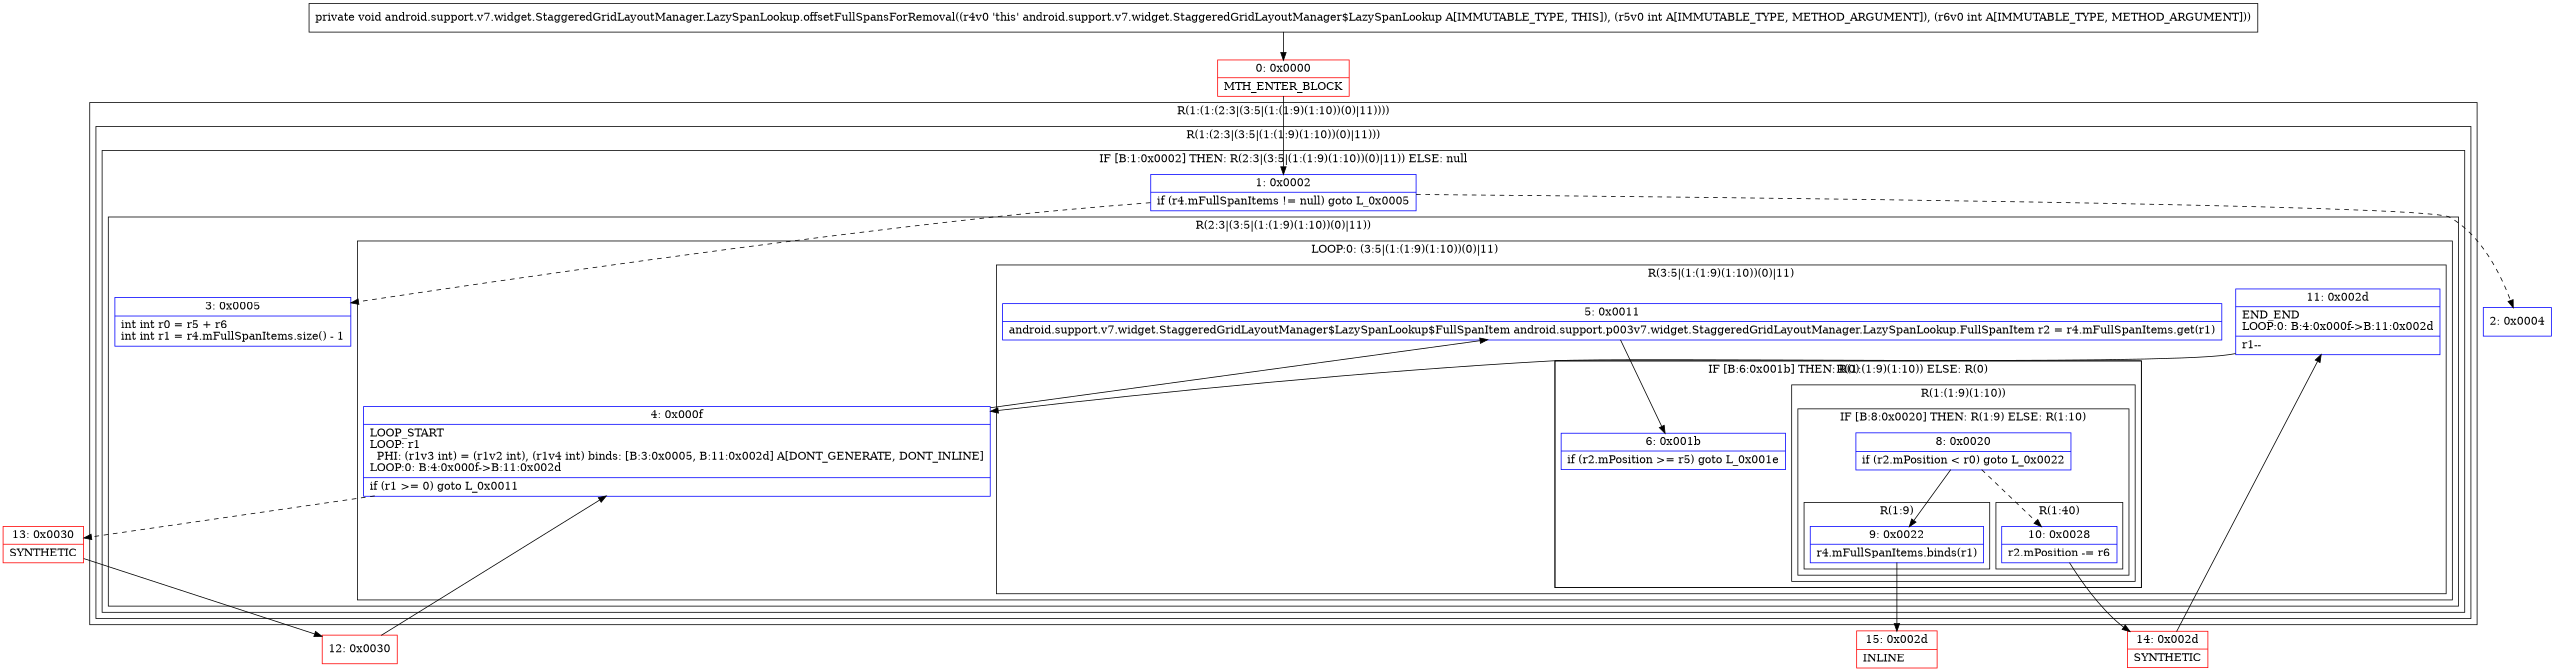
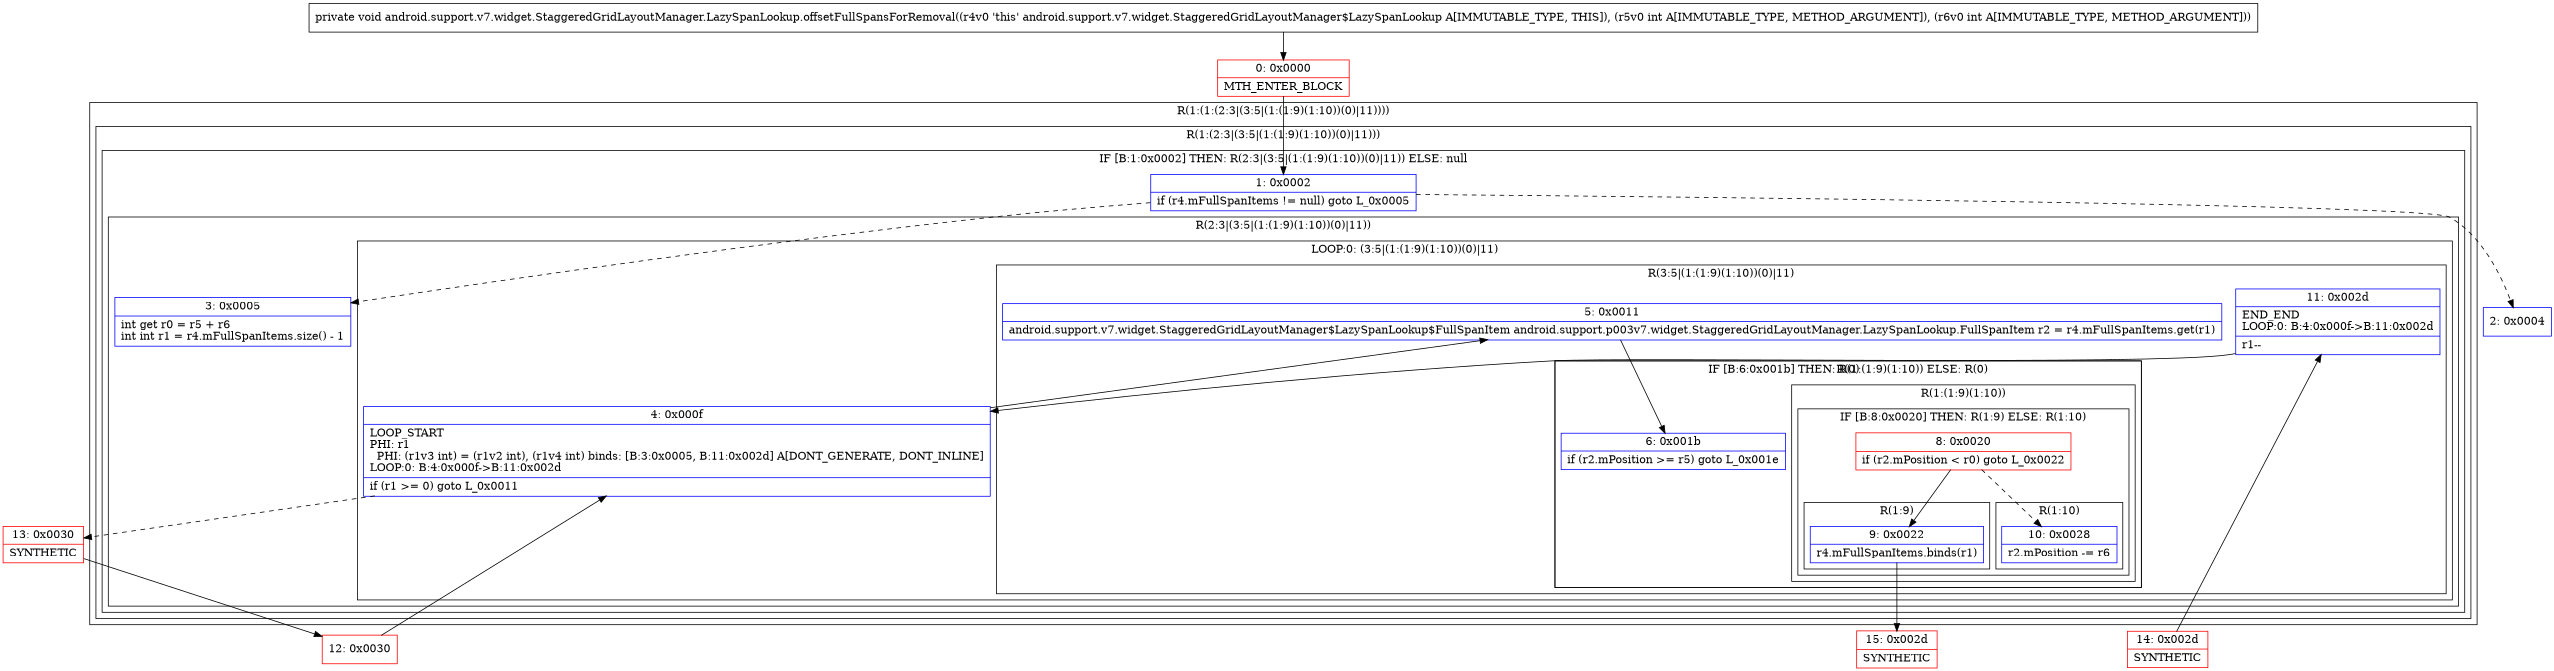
(174, 325) -> (176, 325)
(397, 445) -> (392, 445)
(1963, 451) -> (1963, 451)
(2059, 511) -> (2059, 511)
(2094, 597) -> none
(1884, 658) -> (1897, 658)
